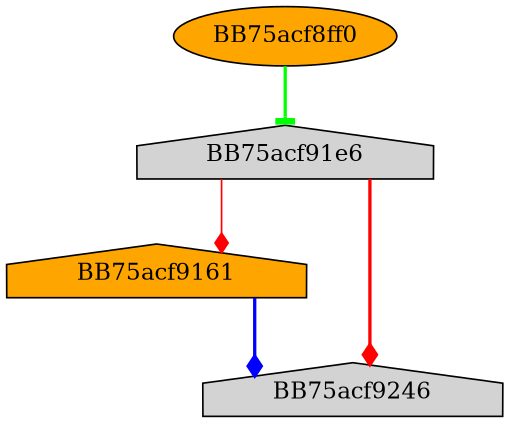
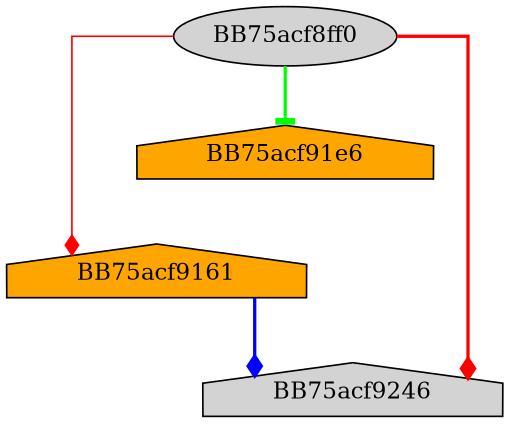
(285, 36) -> (285, 36)
(285, 155) -> (285, 155)
(222, 206) -> (72, 85)
(370, 262) -> (468, 162)
